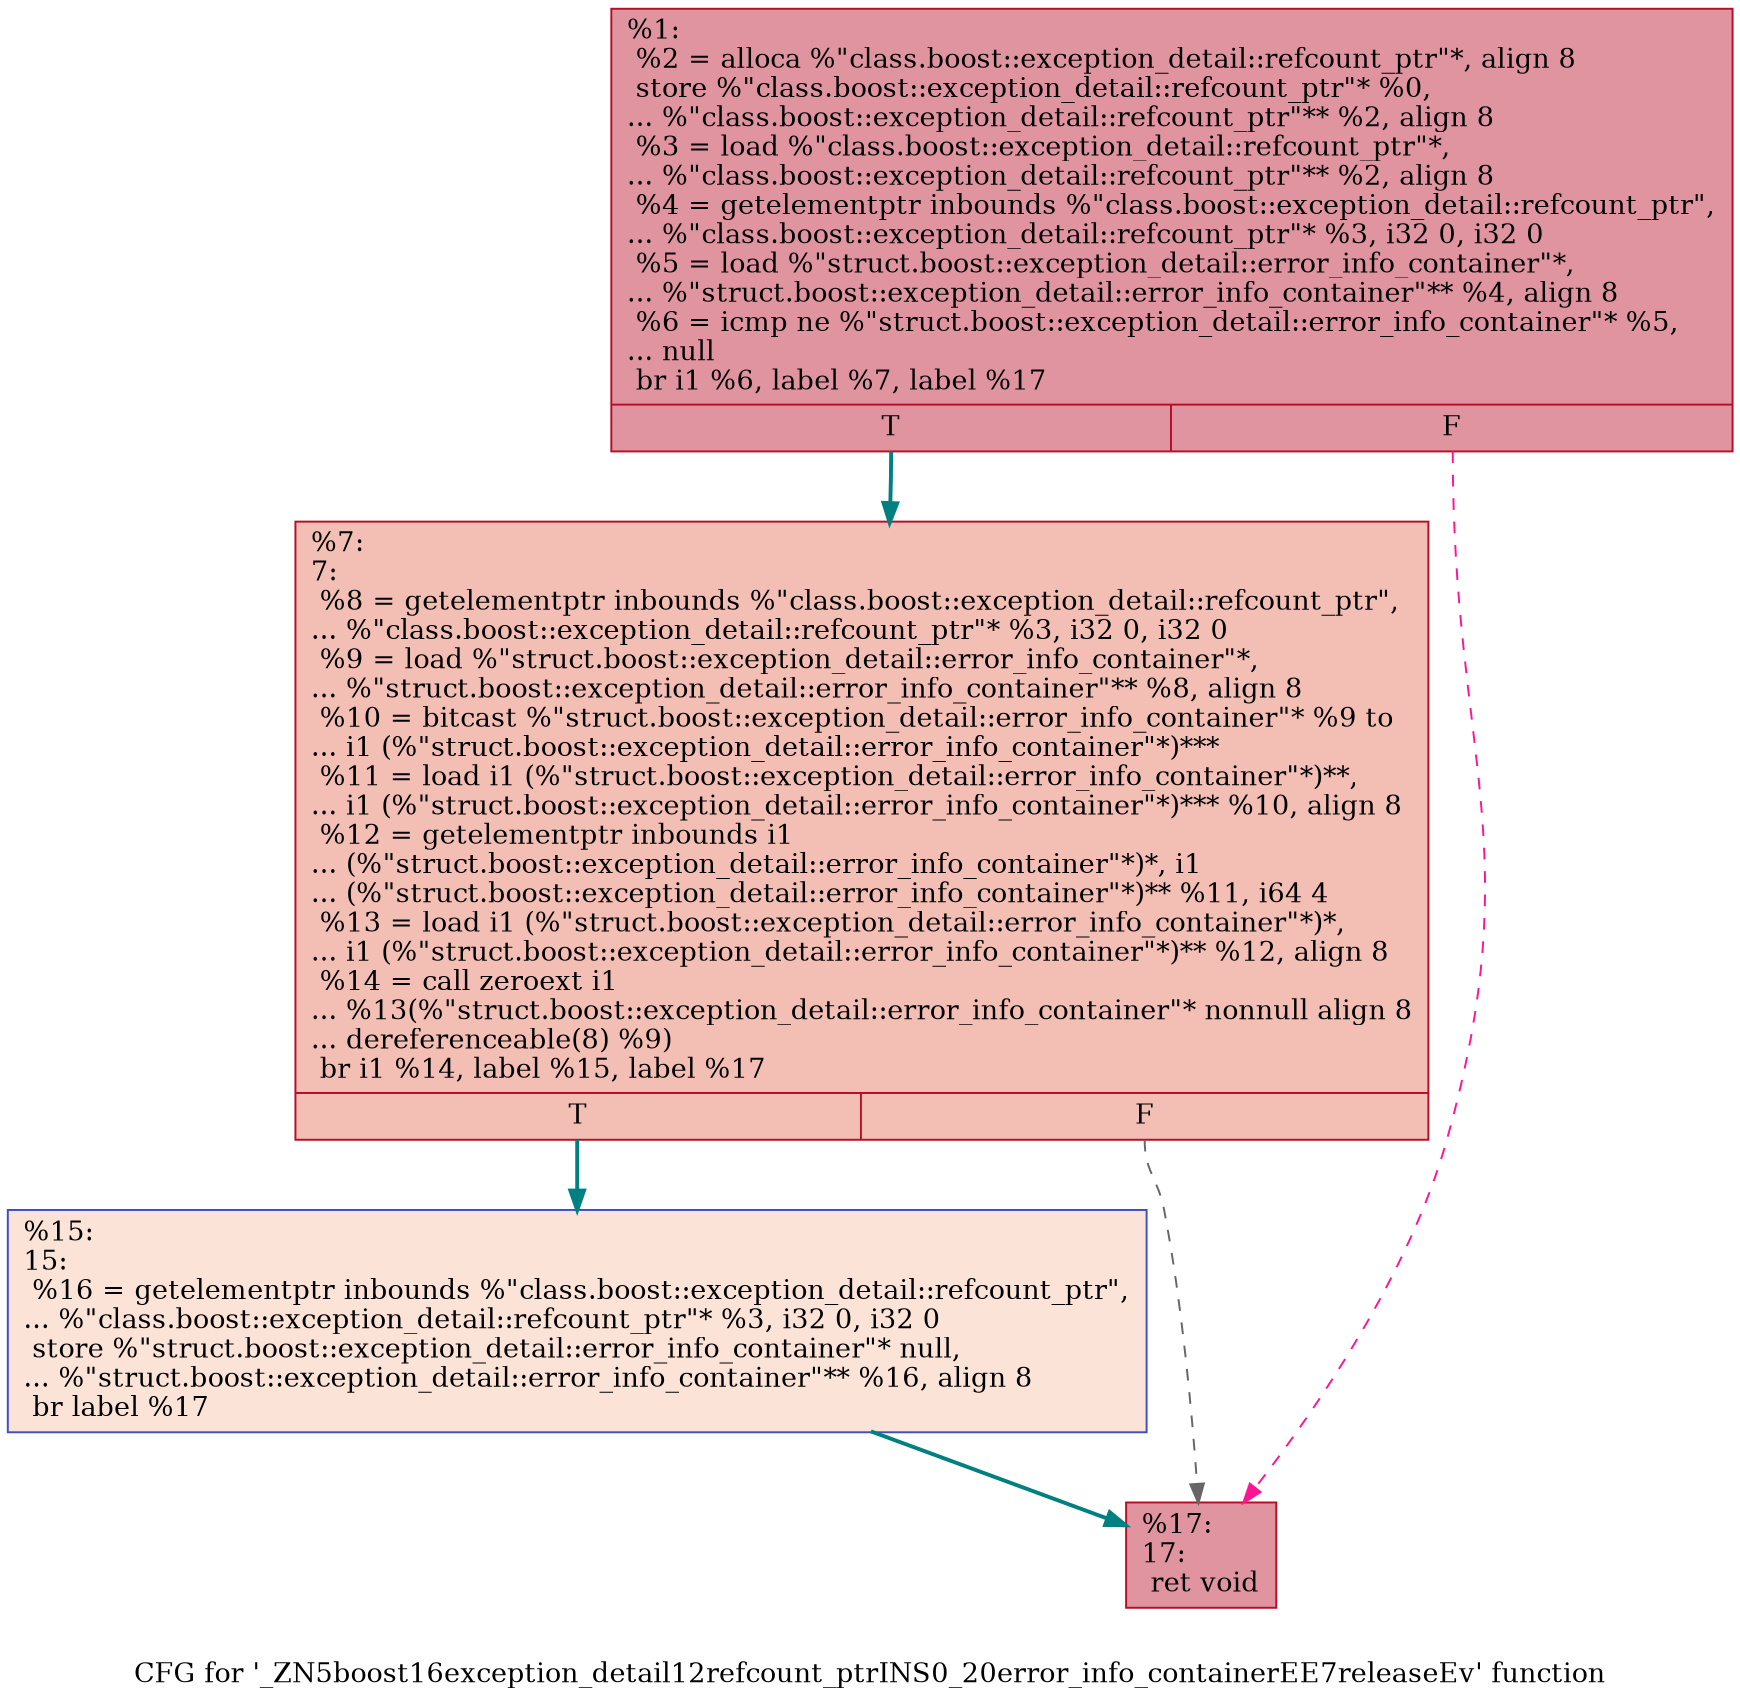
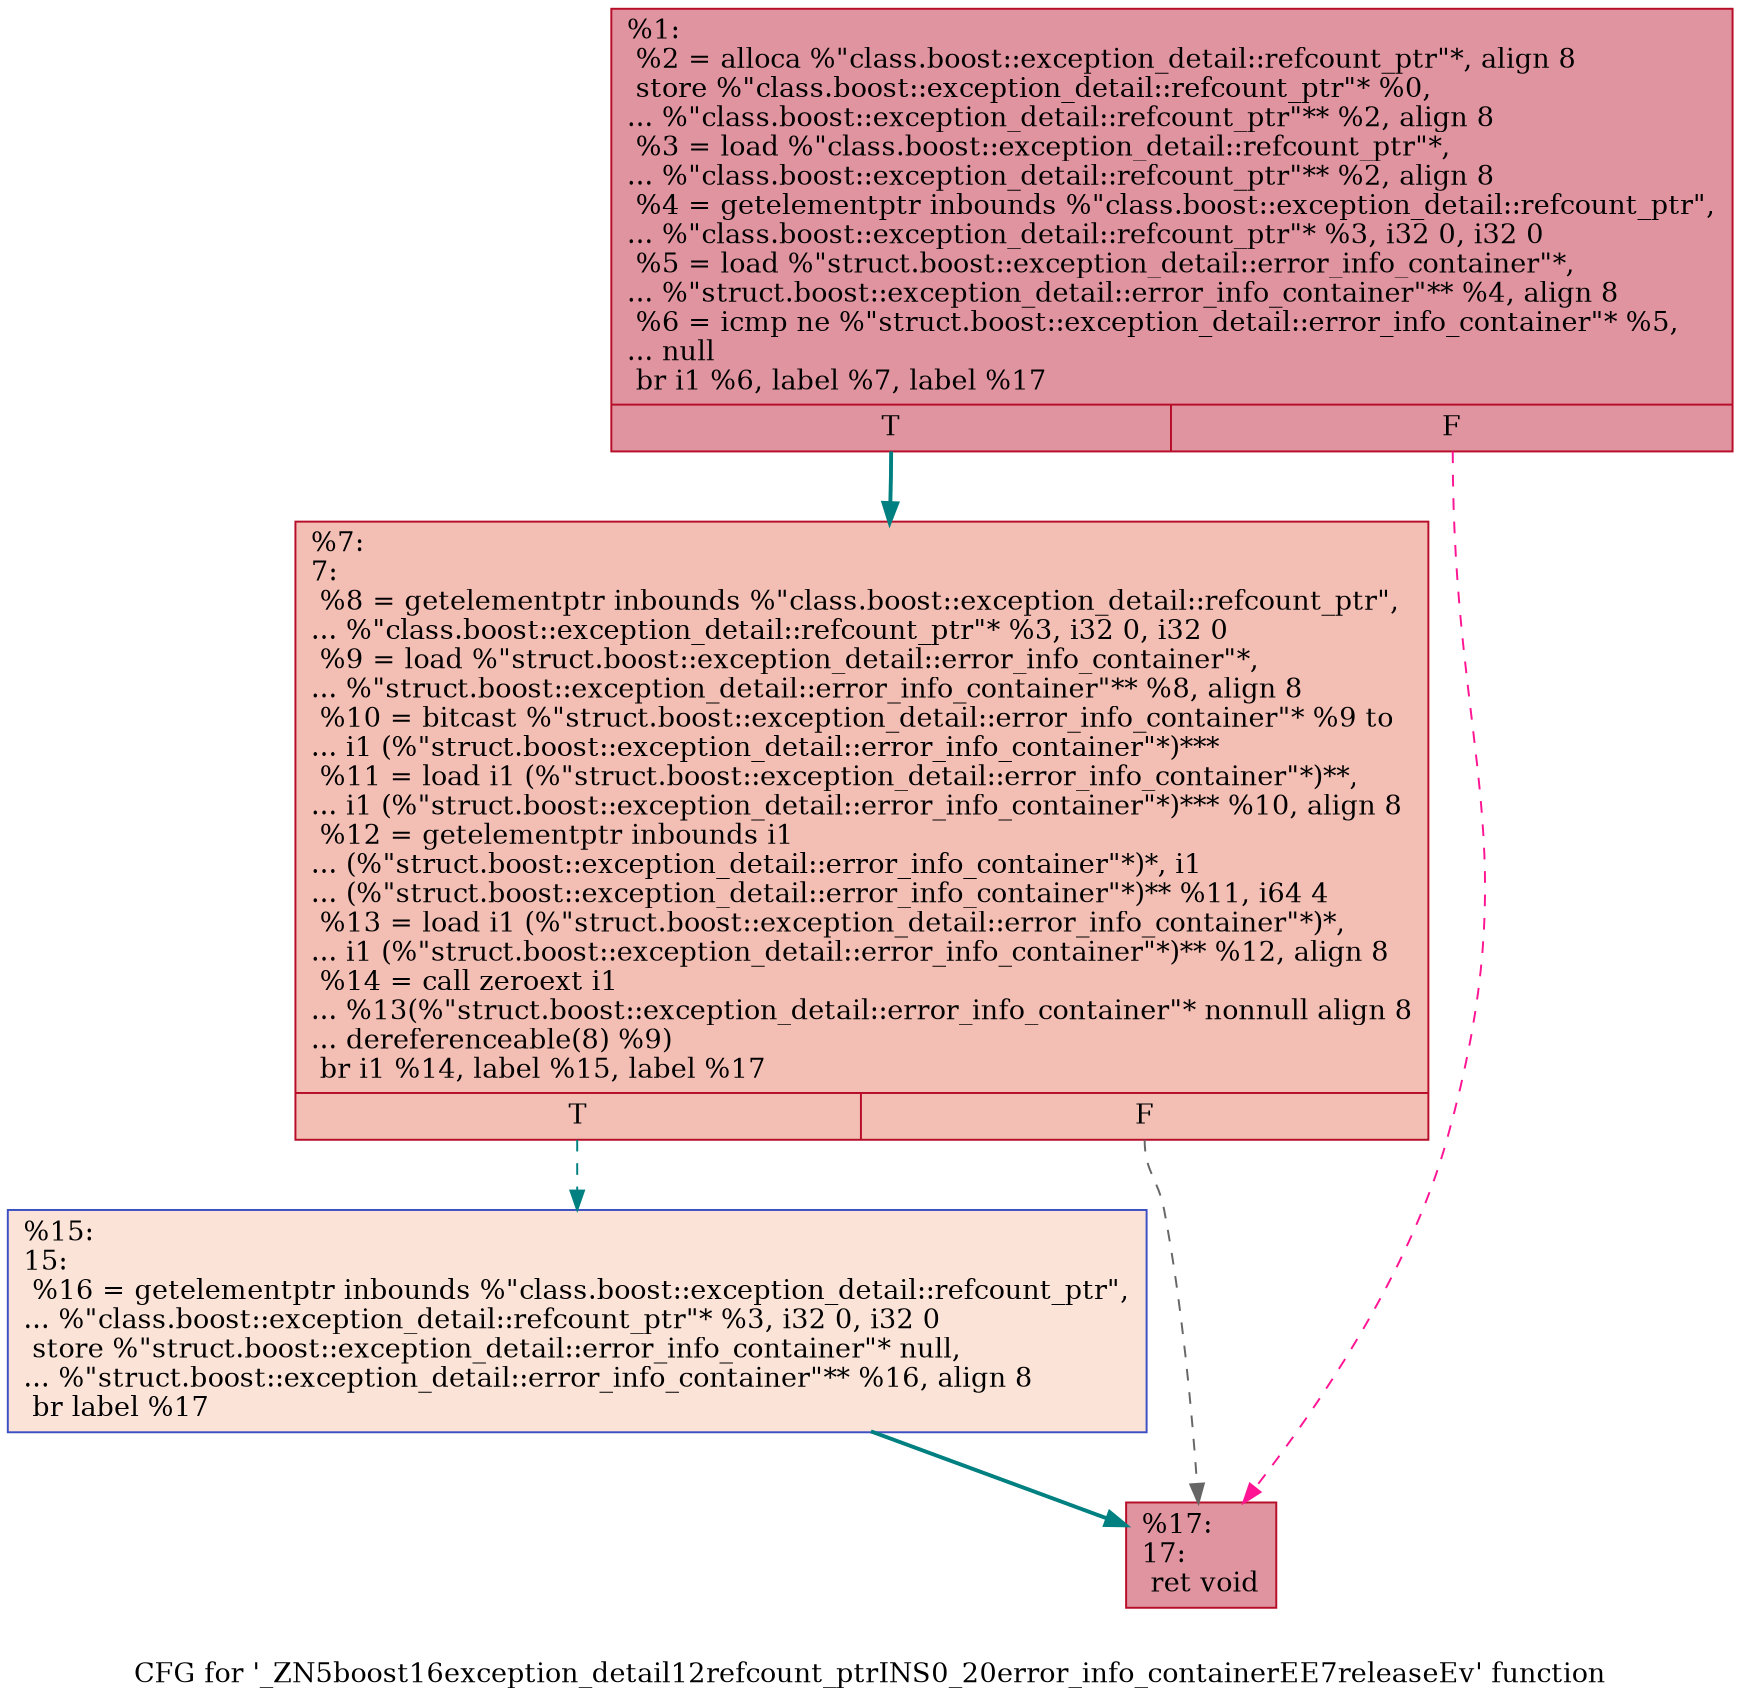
(577, 1165) -> (577, 1165)
